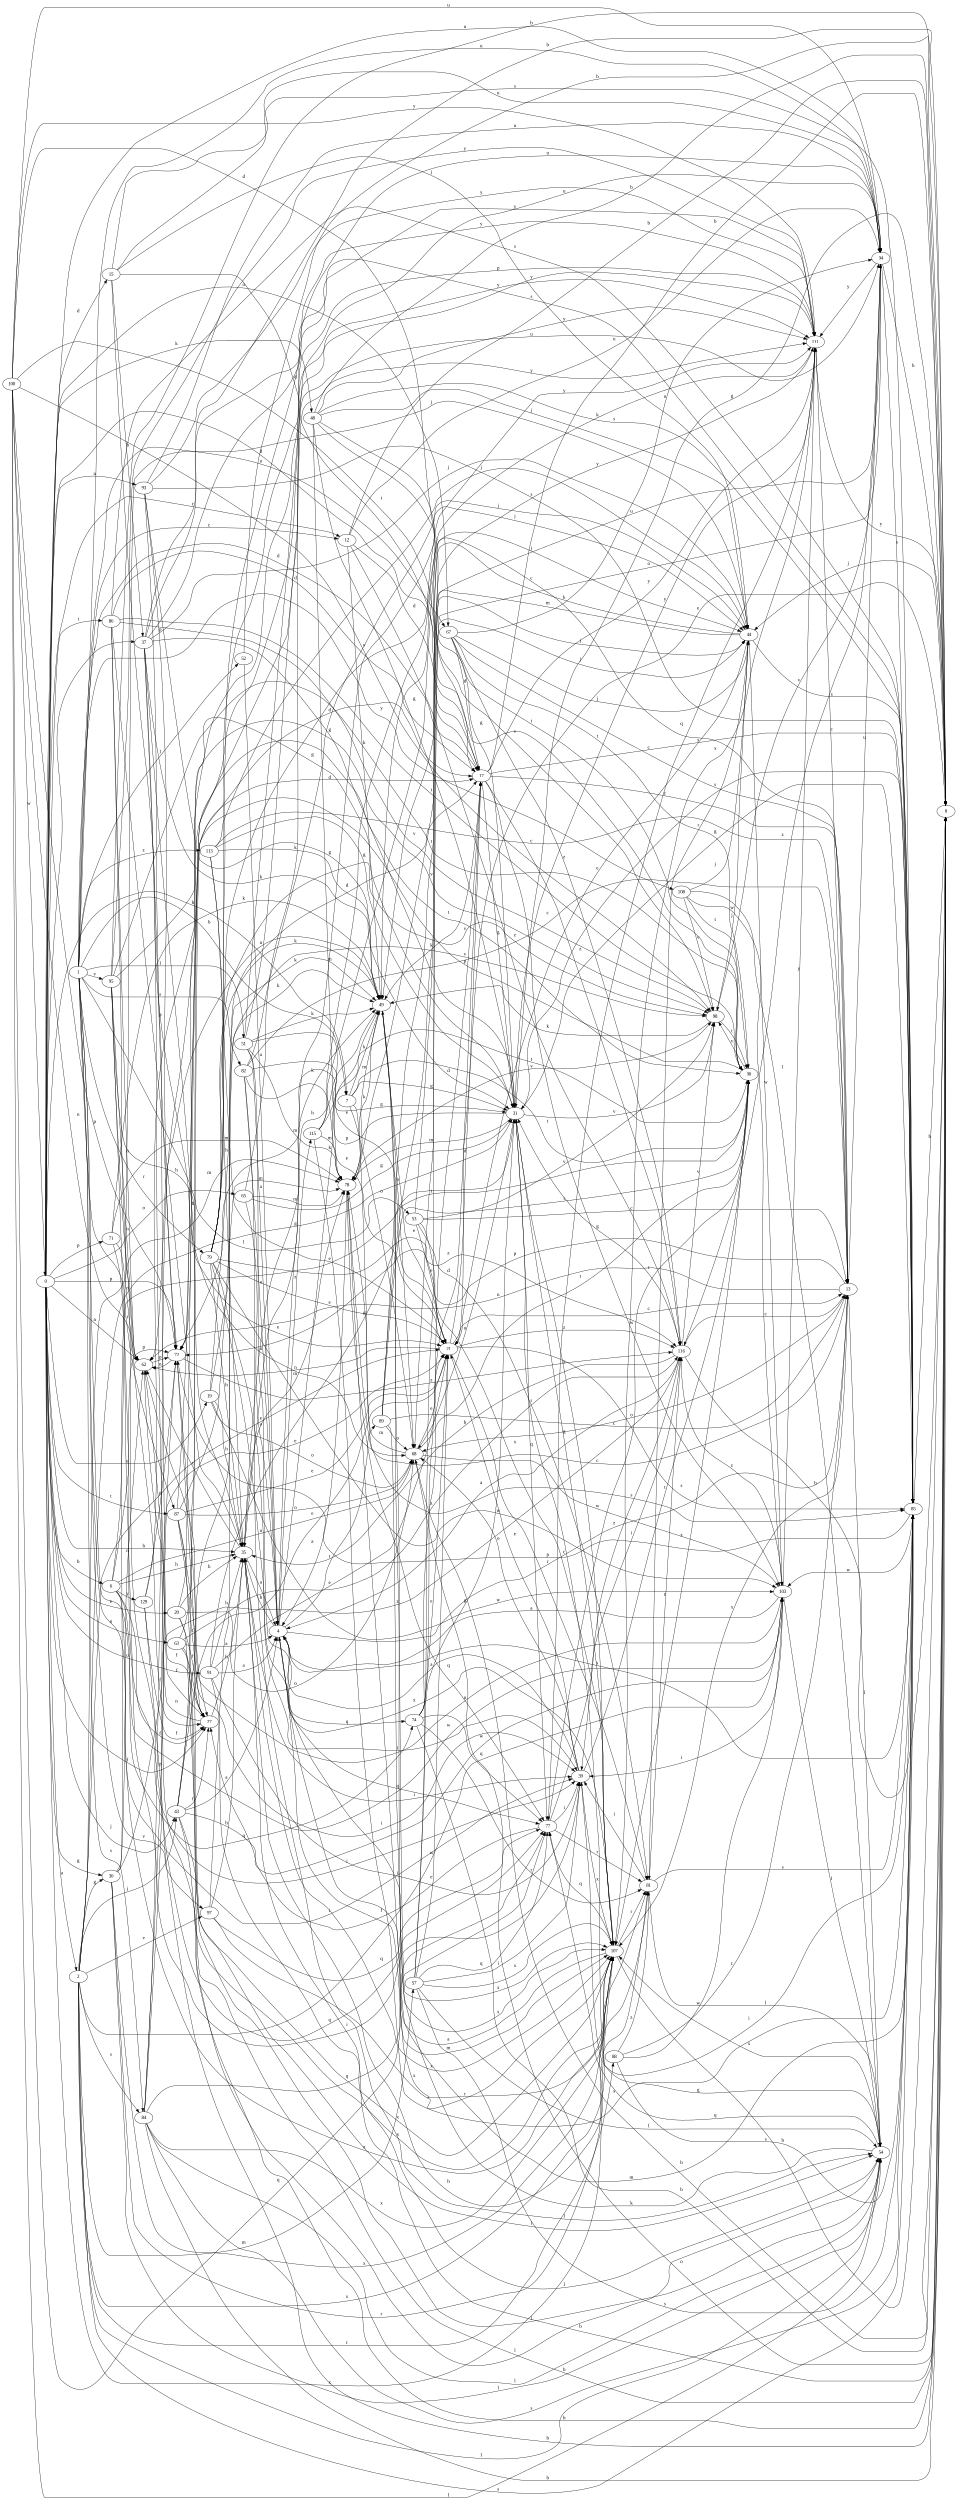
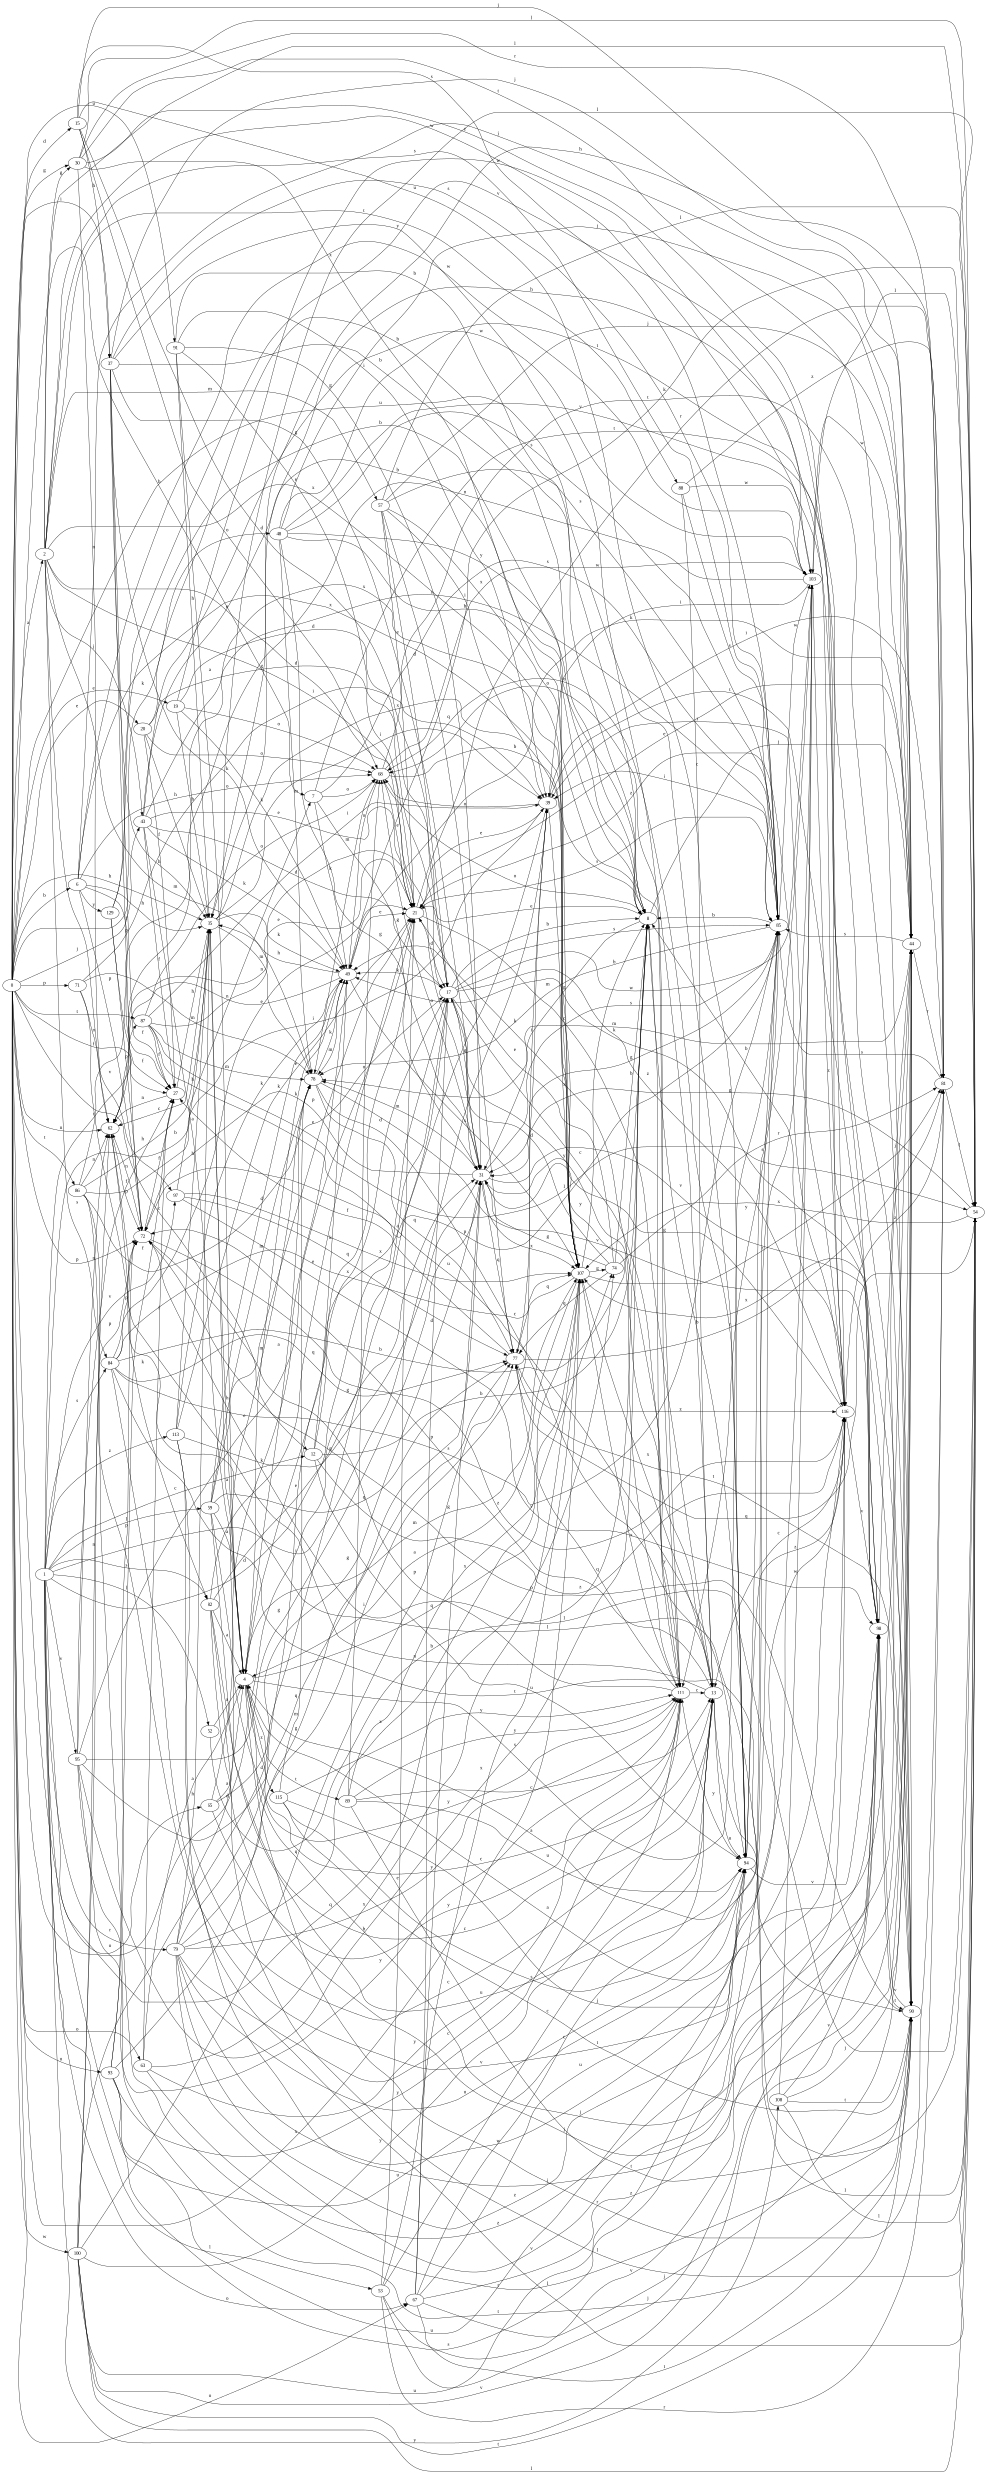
(29, 831) -> (15, 1794)
(161, 955) -> (123, 1266)
(244, 1044) -> (210, 1508)
(575, 1512) -> (596, 1271)
